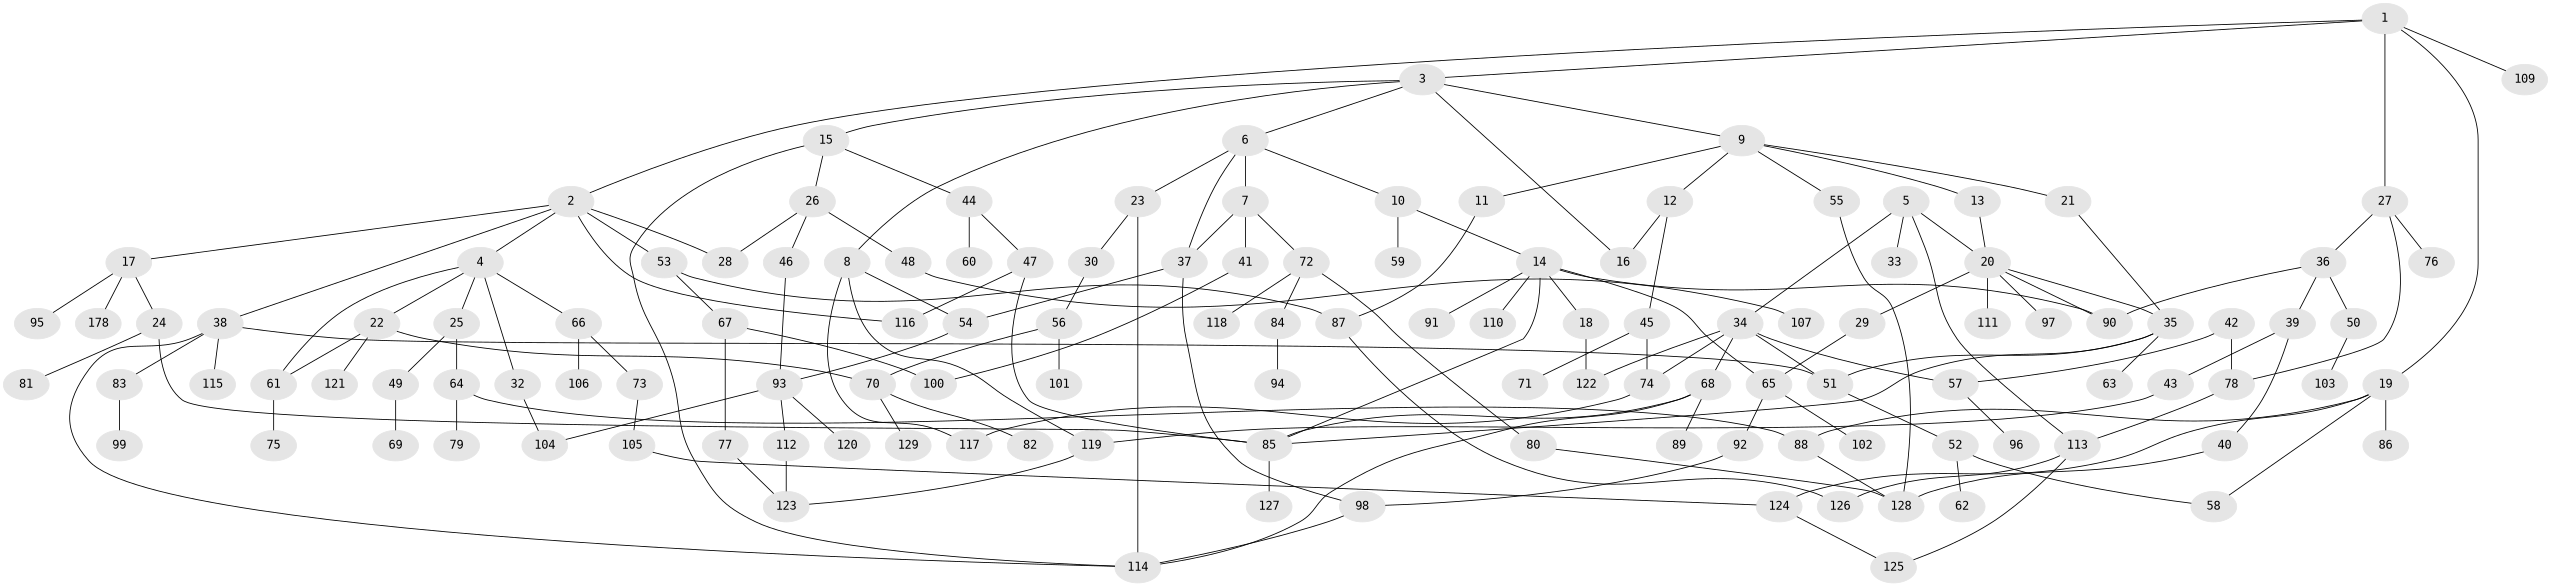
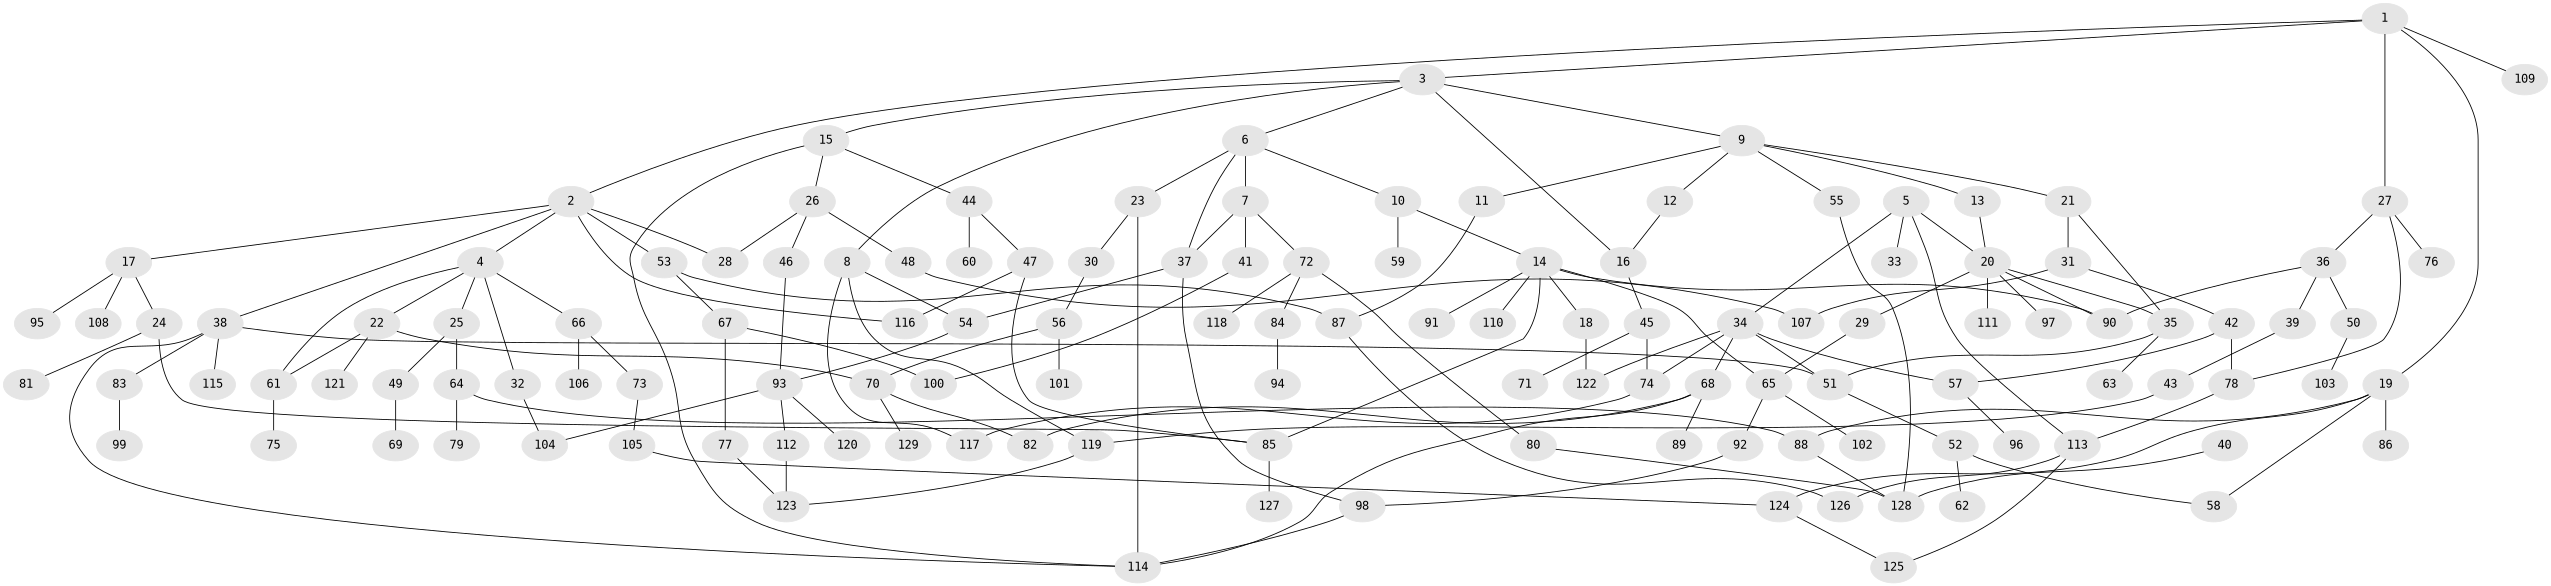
(1658, 263) -> (1637, 298)
none -> (2068, 263)
(98, 324) -> (98, 324)
(2268, 389) -> none
(1728, 413) -> none
(1469, 416) -> (1369, 415)
